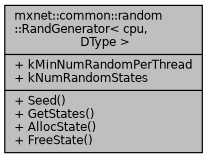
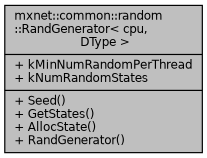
(54, 141) -> (70, 141)
